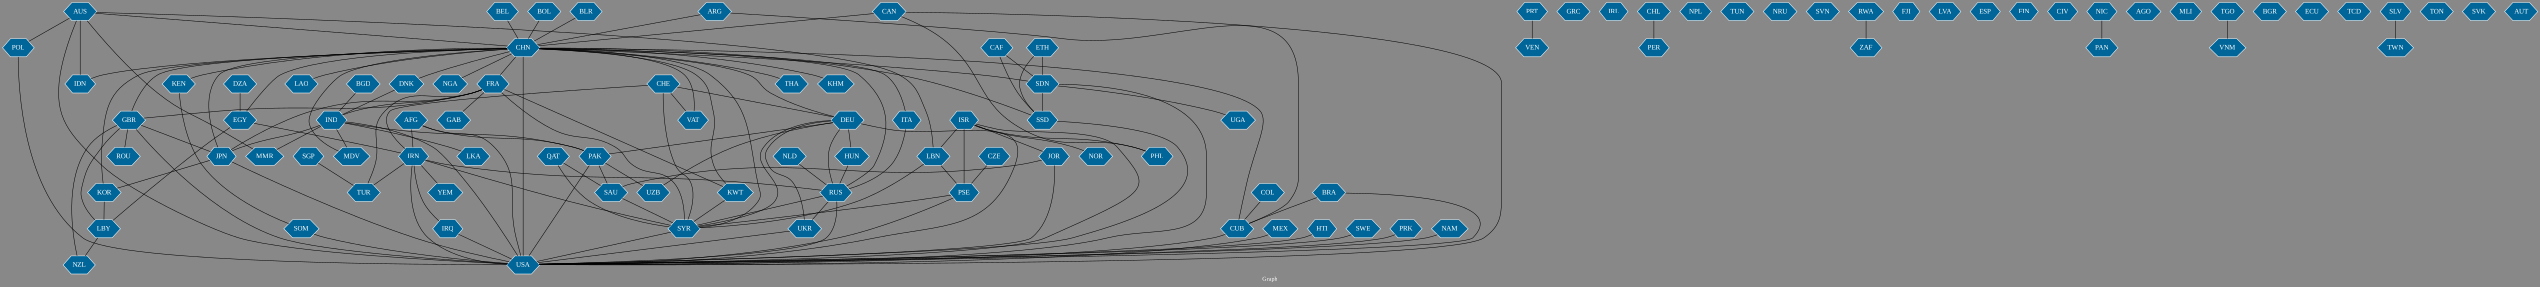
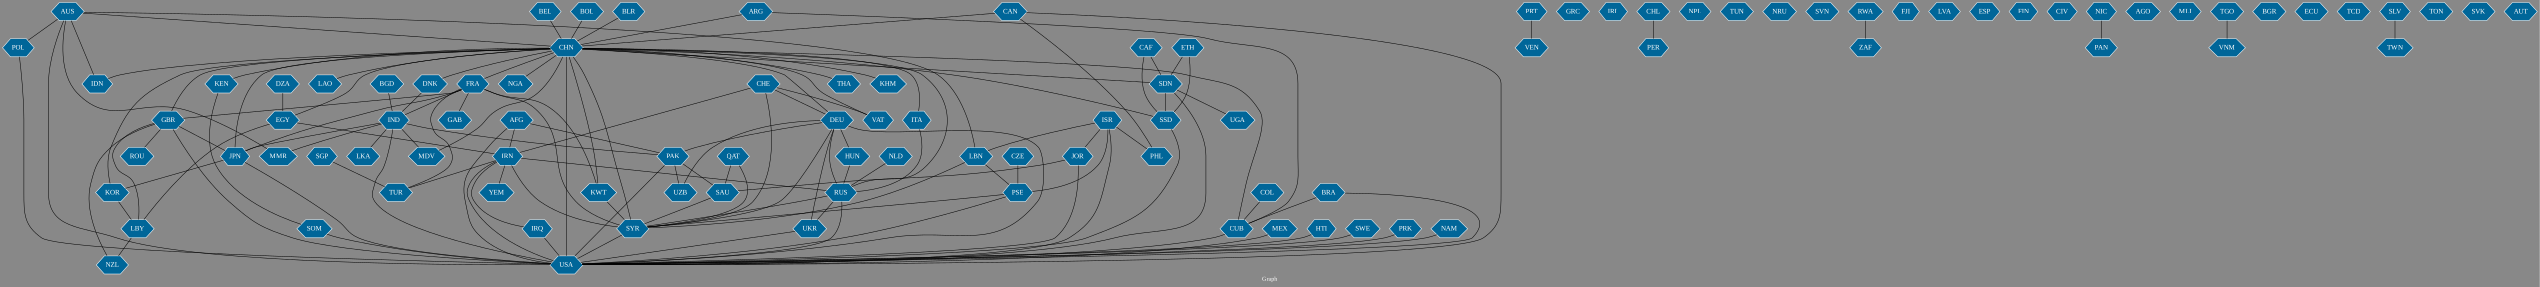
(1096, 156) -> none
